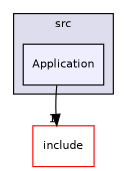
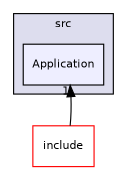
(56, 101) -> (71, 111)
